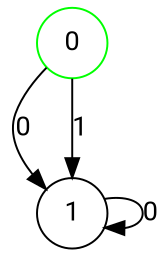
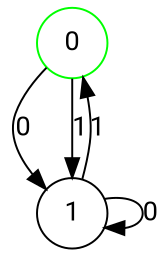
none -> (90, 138)
